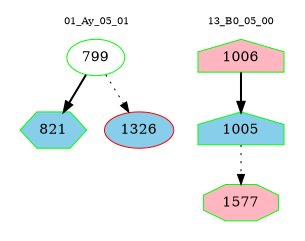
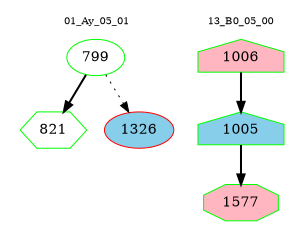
(53, 130) -> (53, 130)
(241, 160) -> (241, 160)
